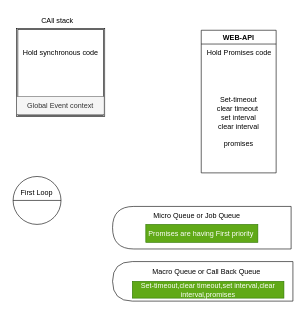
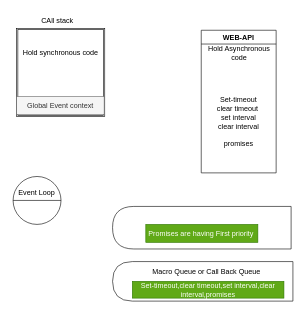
(239, 53) -> (239, 53)
(37, 194) -> (37, 194)
(197, 216) -> none
